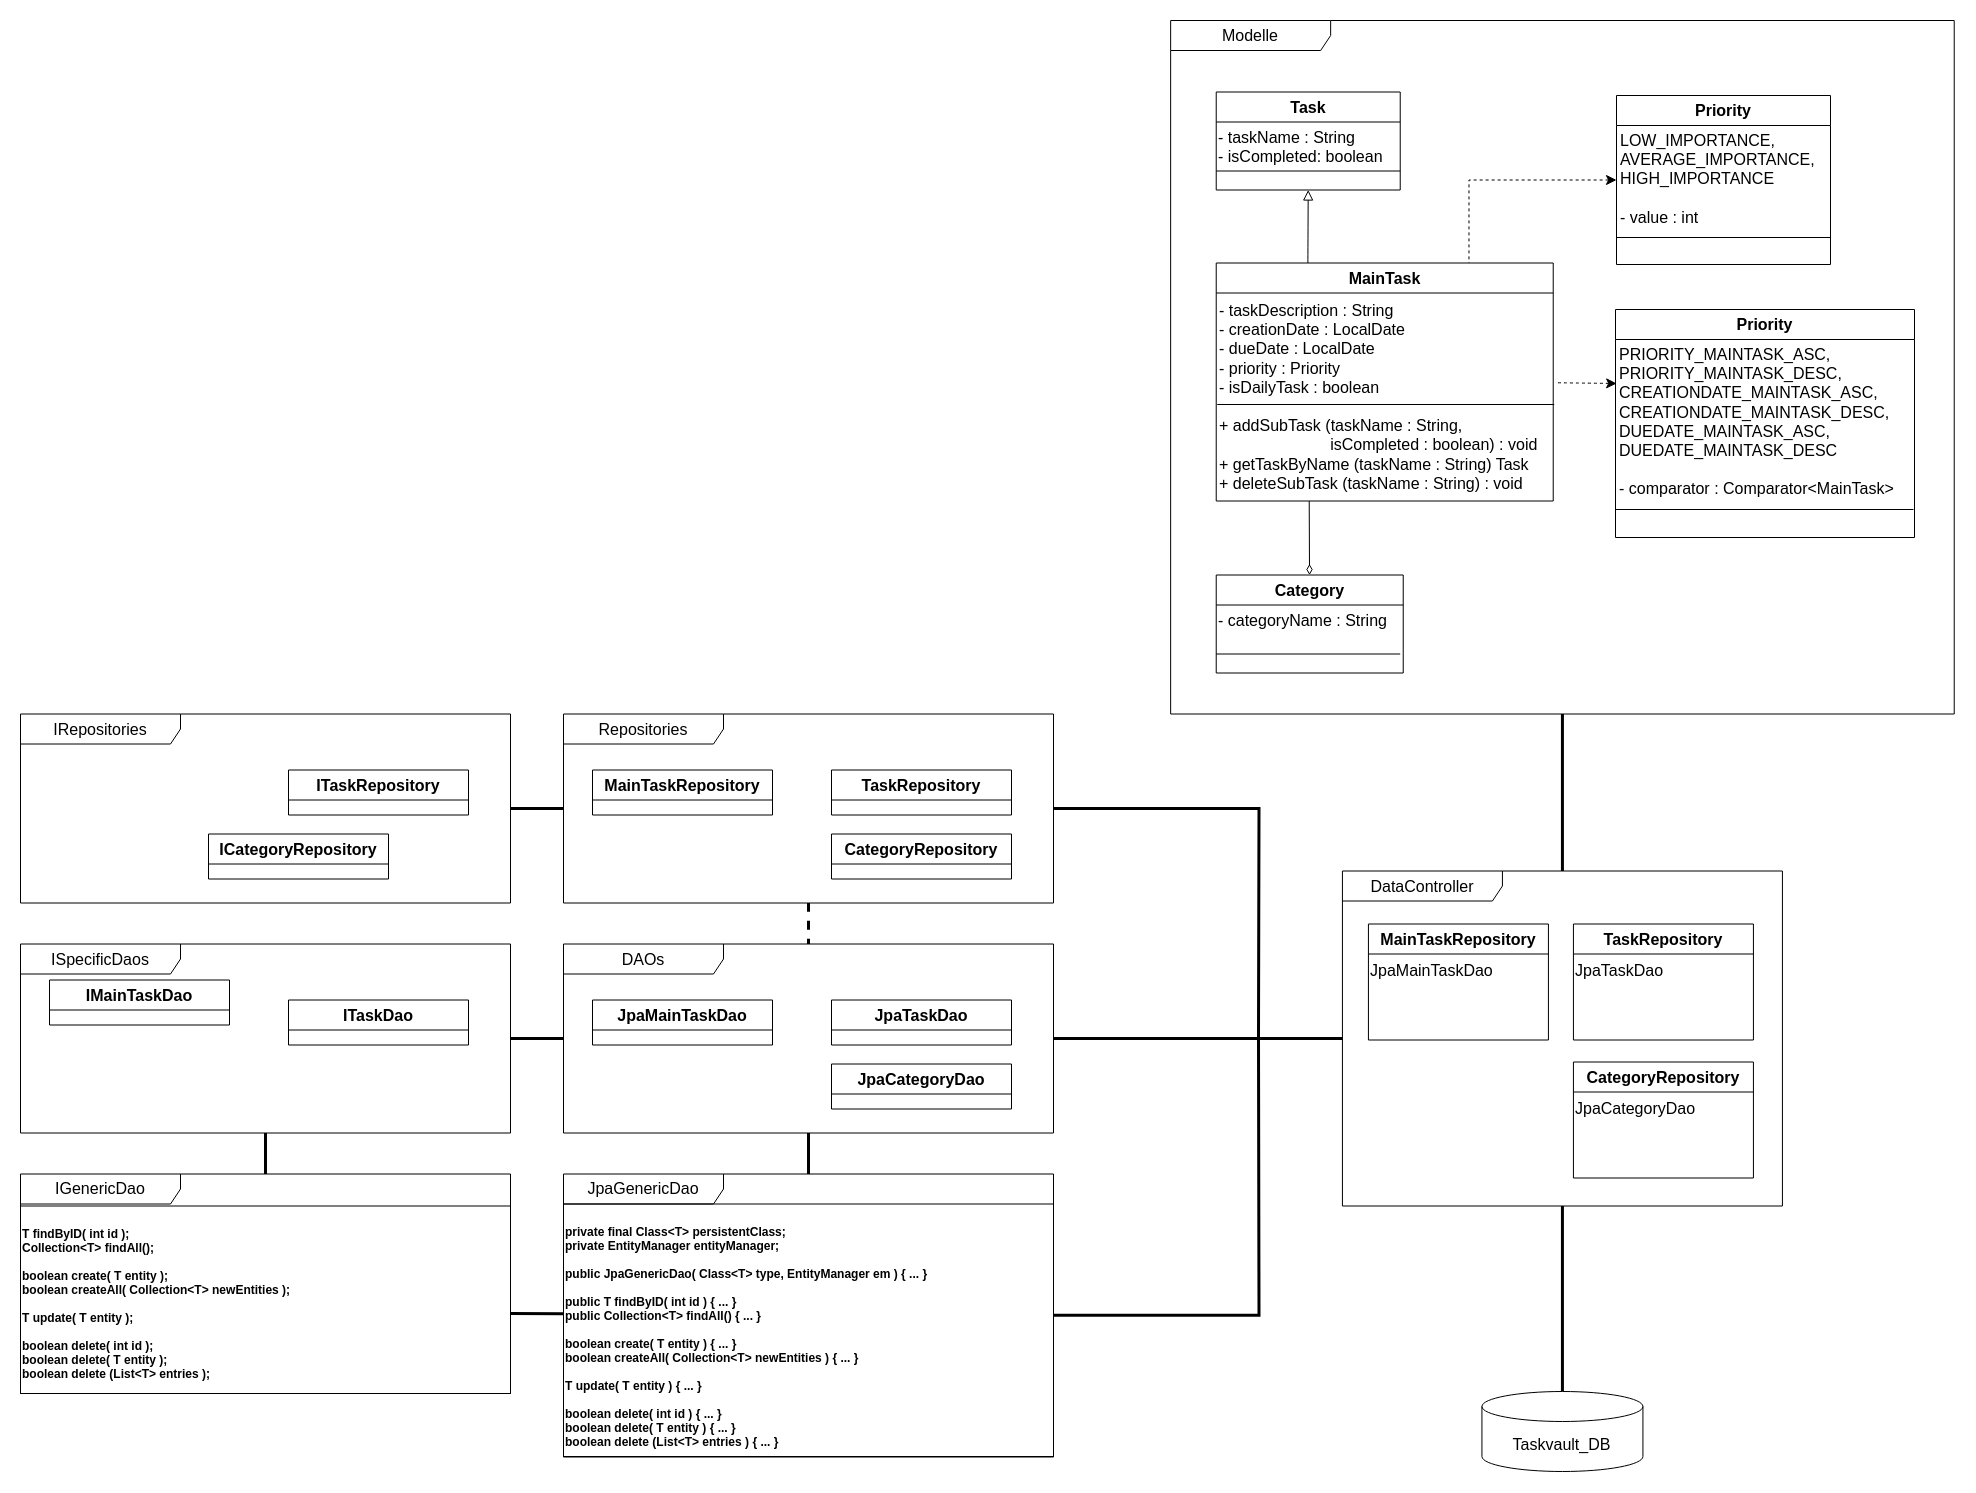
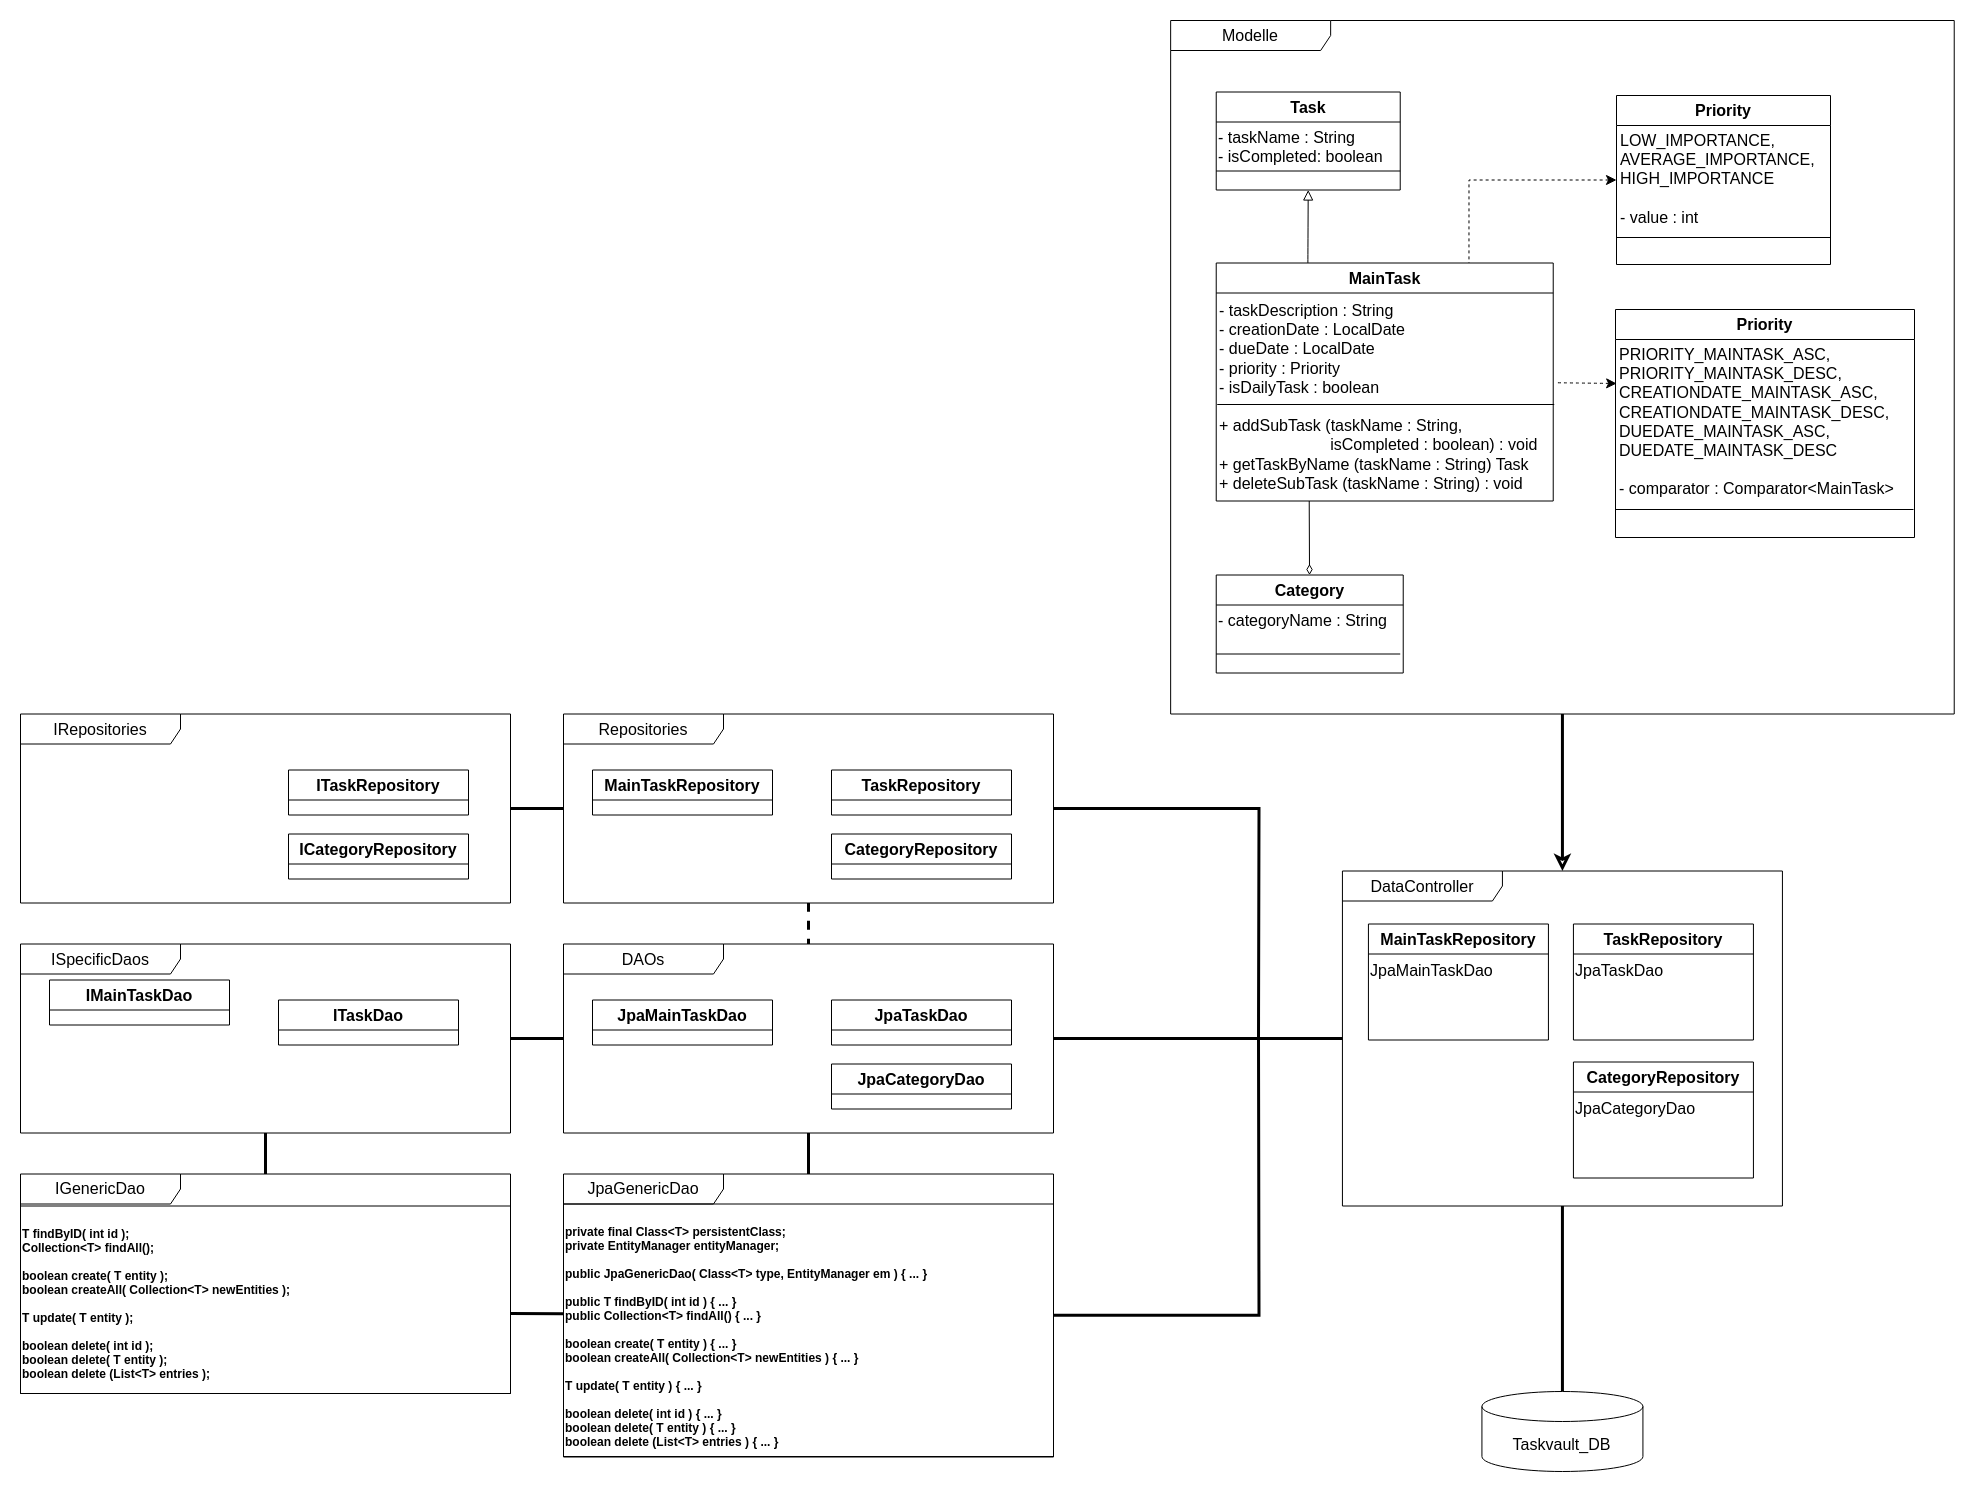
(299, 857) -> (379, 857)
(1562, 862) -> (1562, 857)
(379, 1023) -> (369, 1023)
